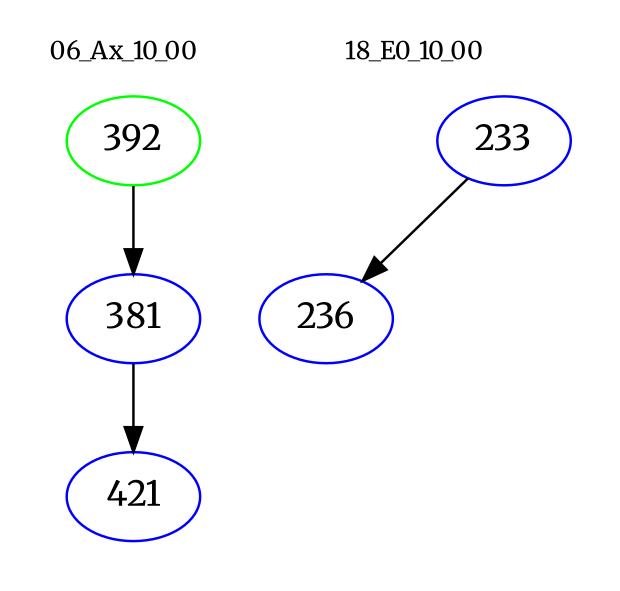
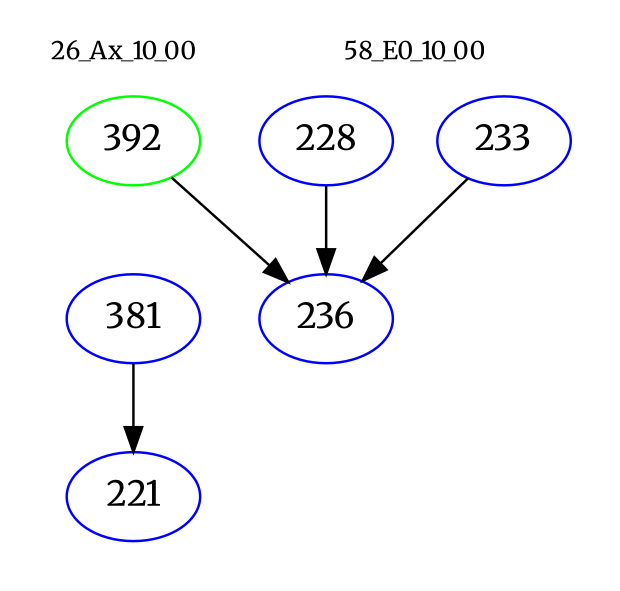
(125, 53) -> (125, 53)
(415, 53) -> (415, 53)
none -> (326, 141)
(133, 218) -> (203, 206)
(133, 497) -> (133, 497)
